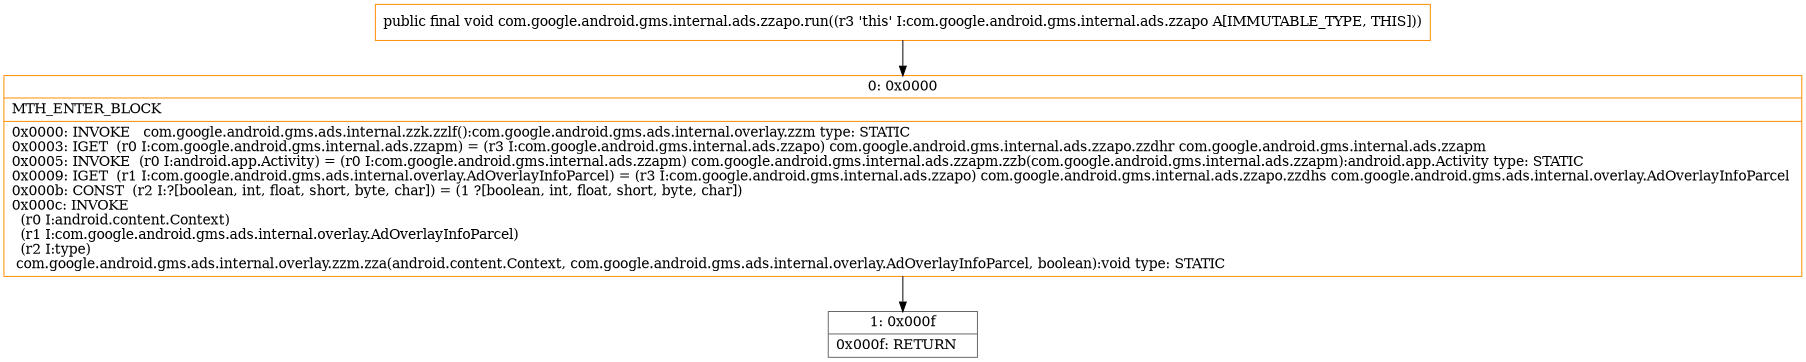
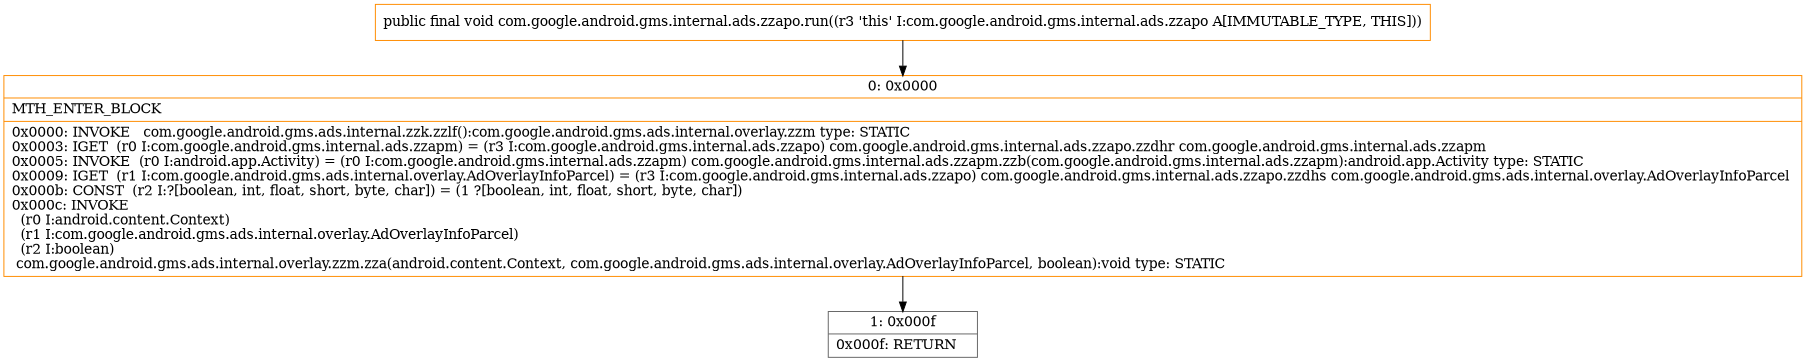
(52, 250) -> (63, 250)
